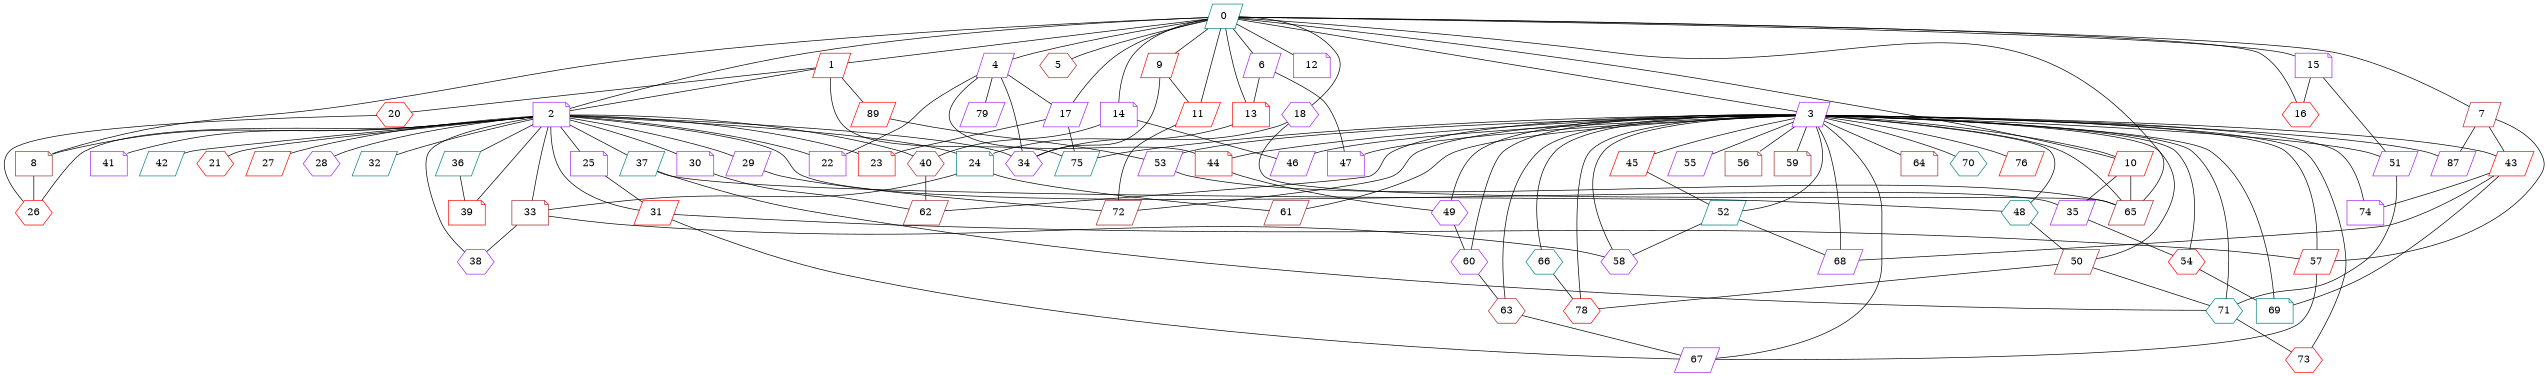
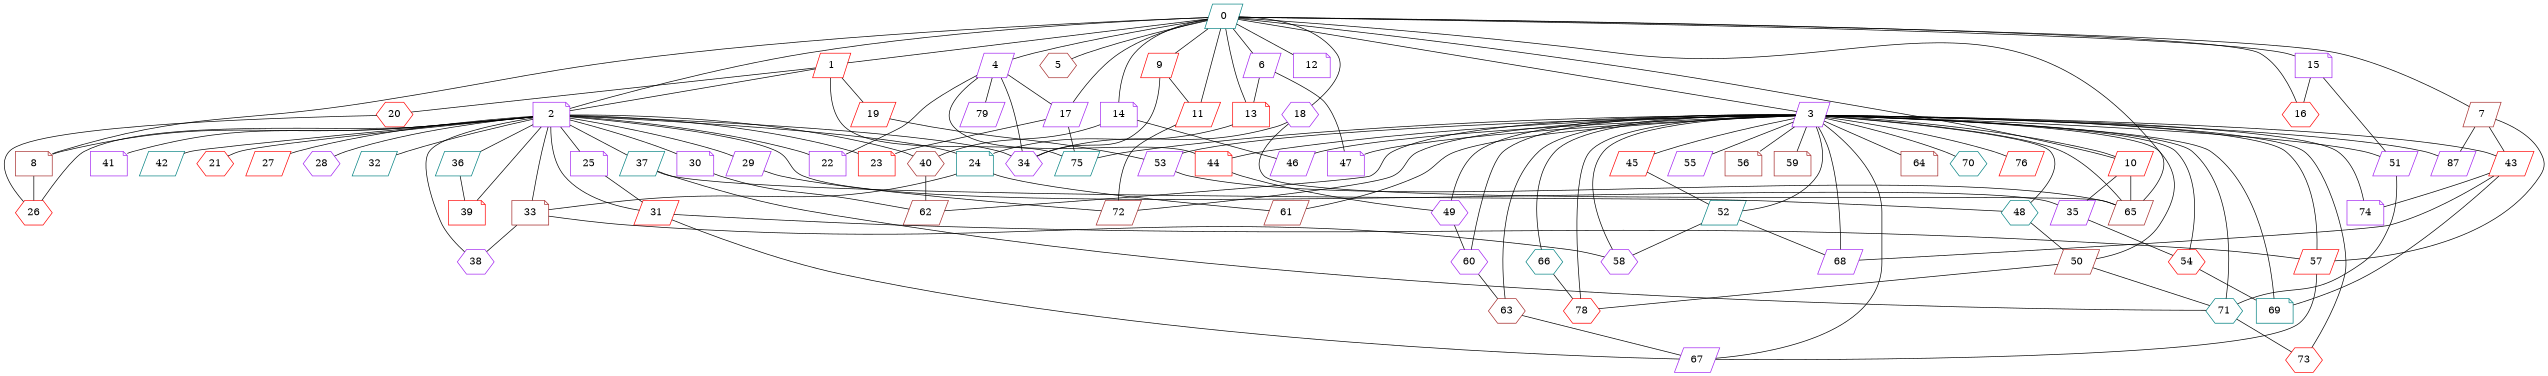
(873, 115) -> (873, 115)
